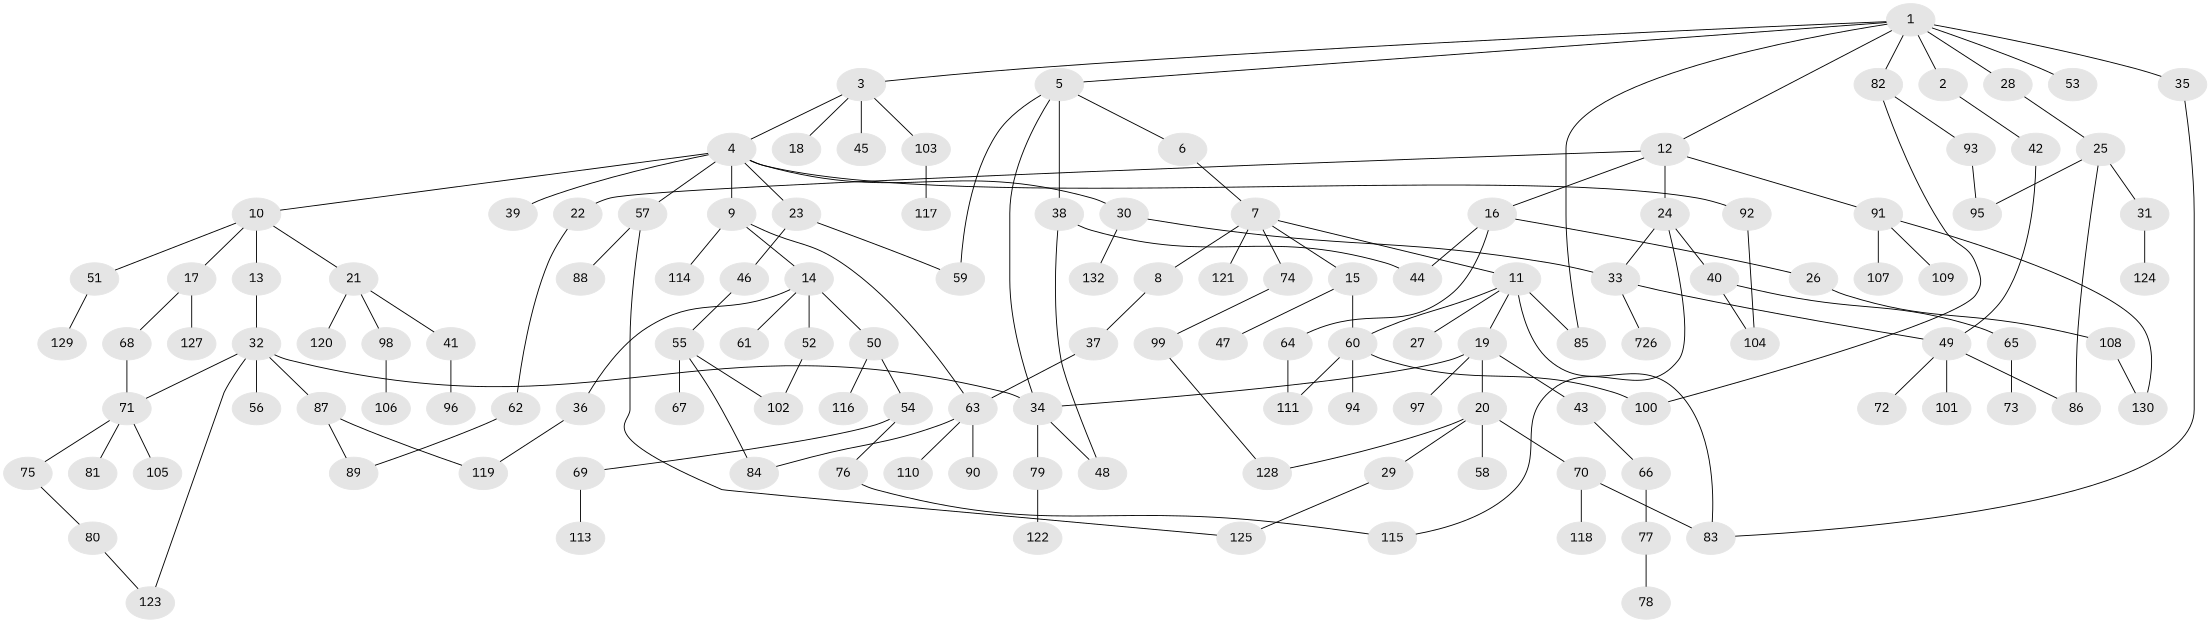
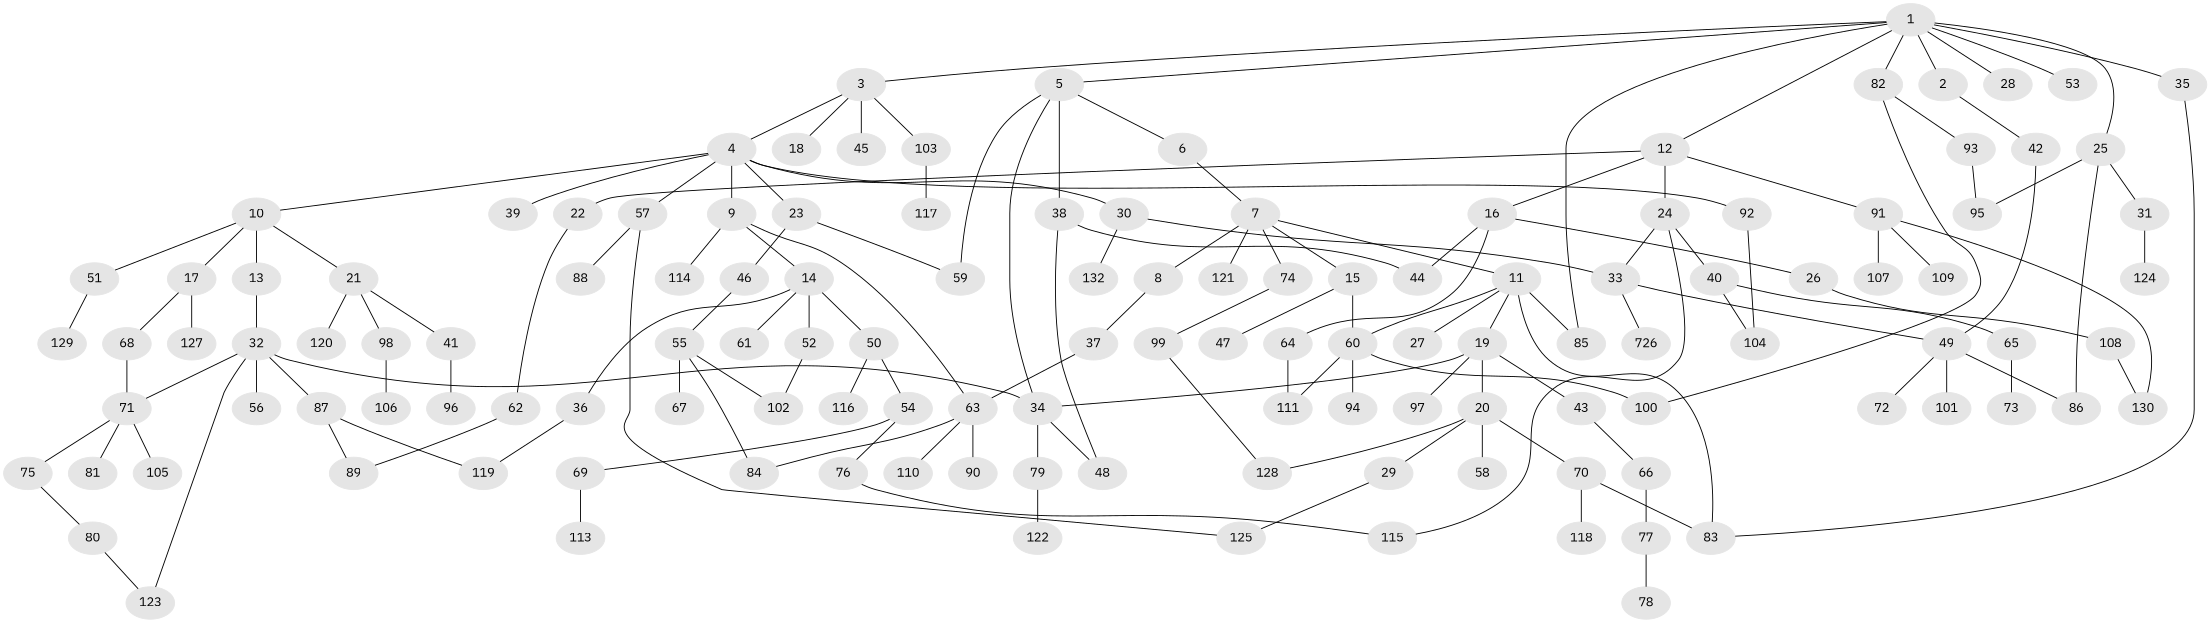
(2054, 117) -> (2050, 42)
